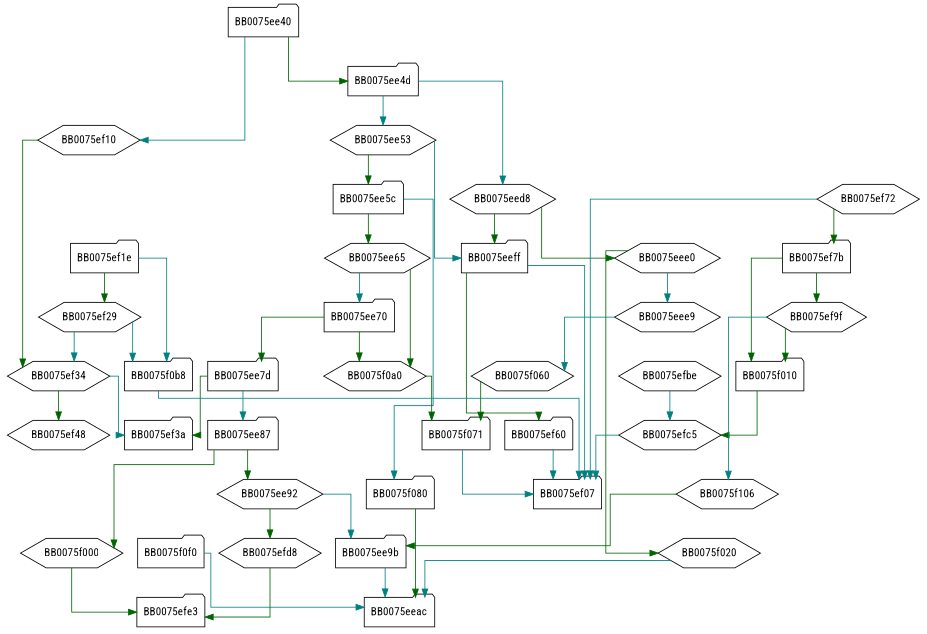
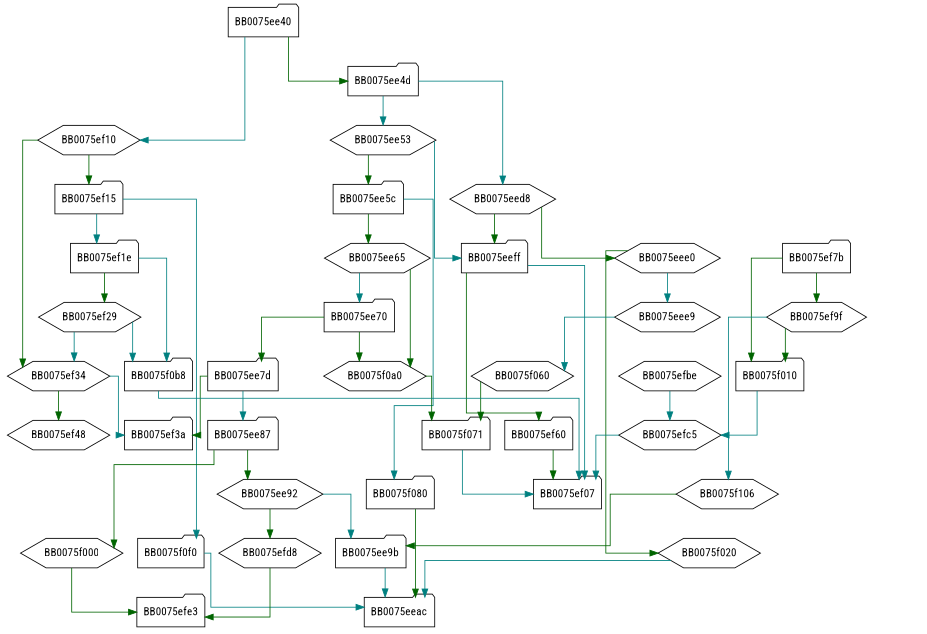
none -> (89, 199)
(868, 199) -> none
(757, 427) -> (757, 427)
(553, 460) -> (553, 460)
